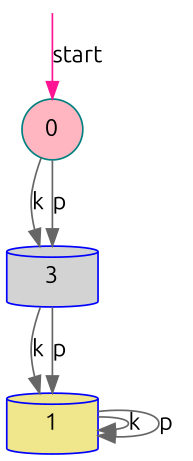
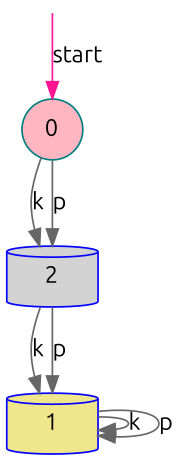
(52, 277) -> (52, 277)
